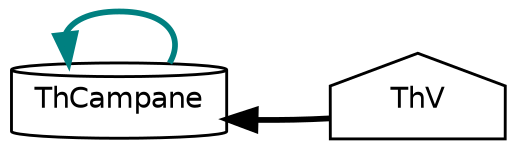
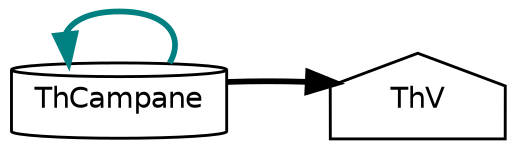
(293, 120) -> (267, 81)
